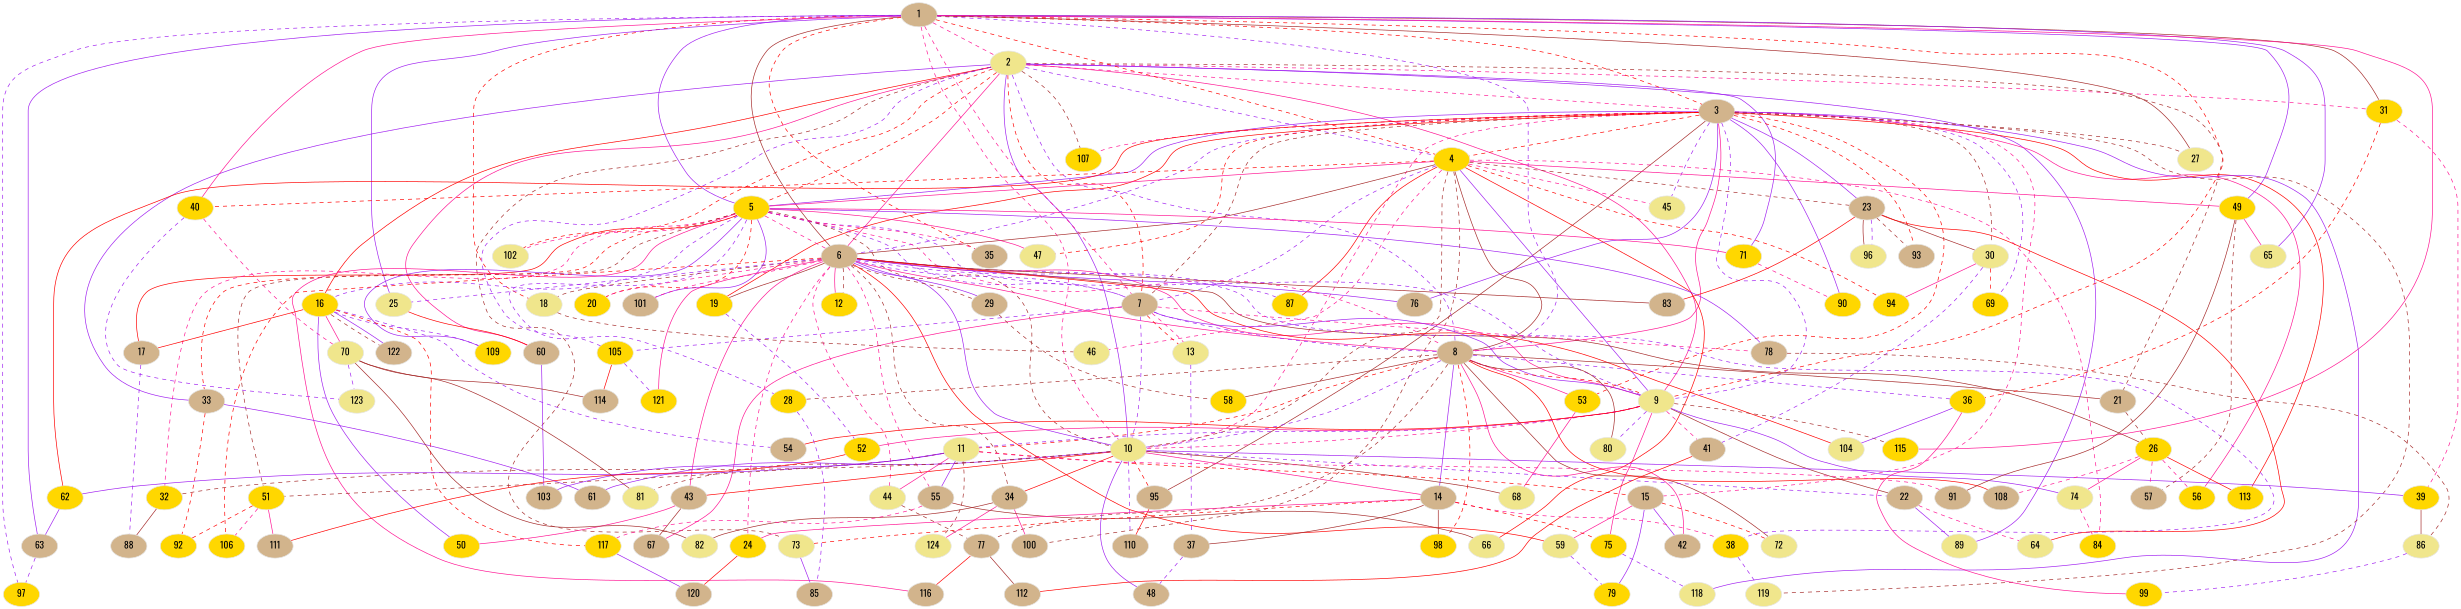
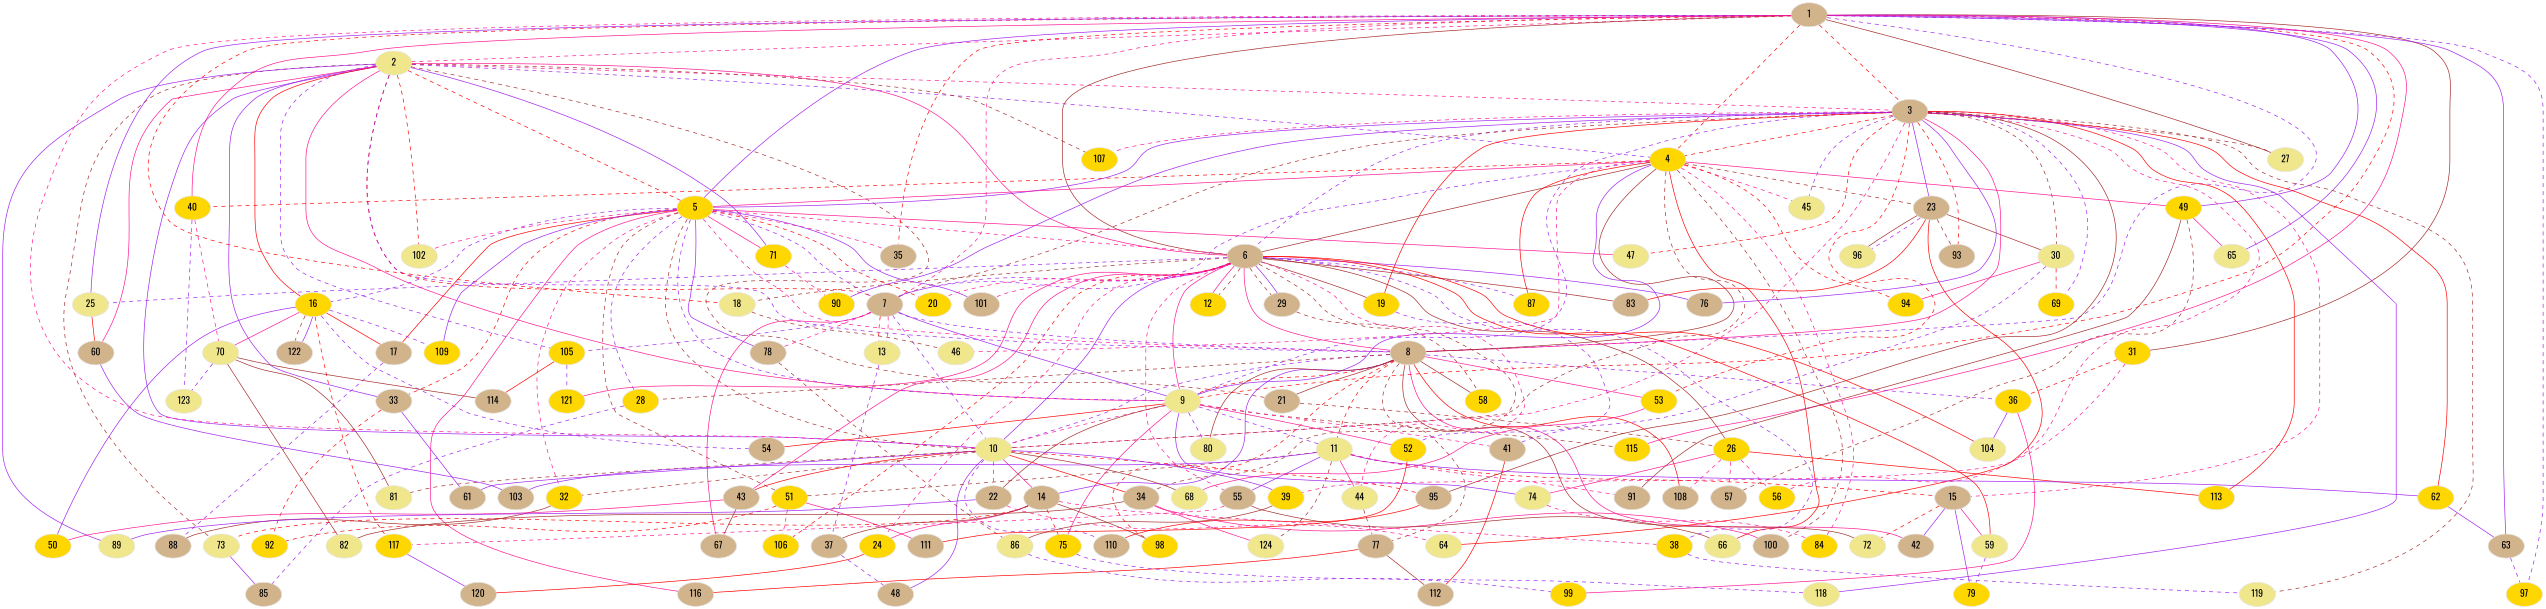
(1697, 77) -> none
(2094, 176) -> (2193, 317)
